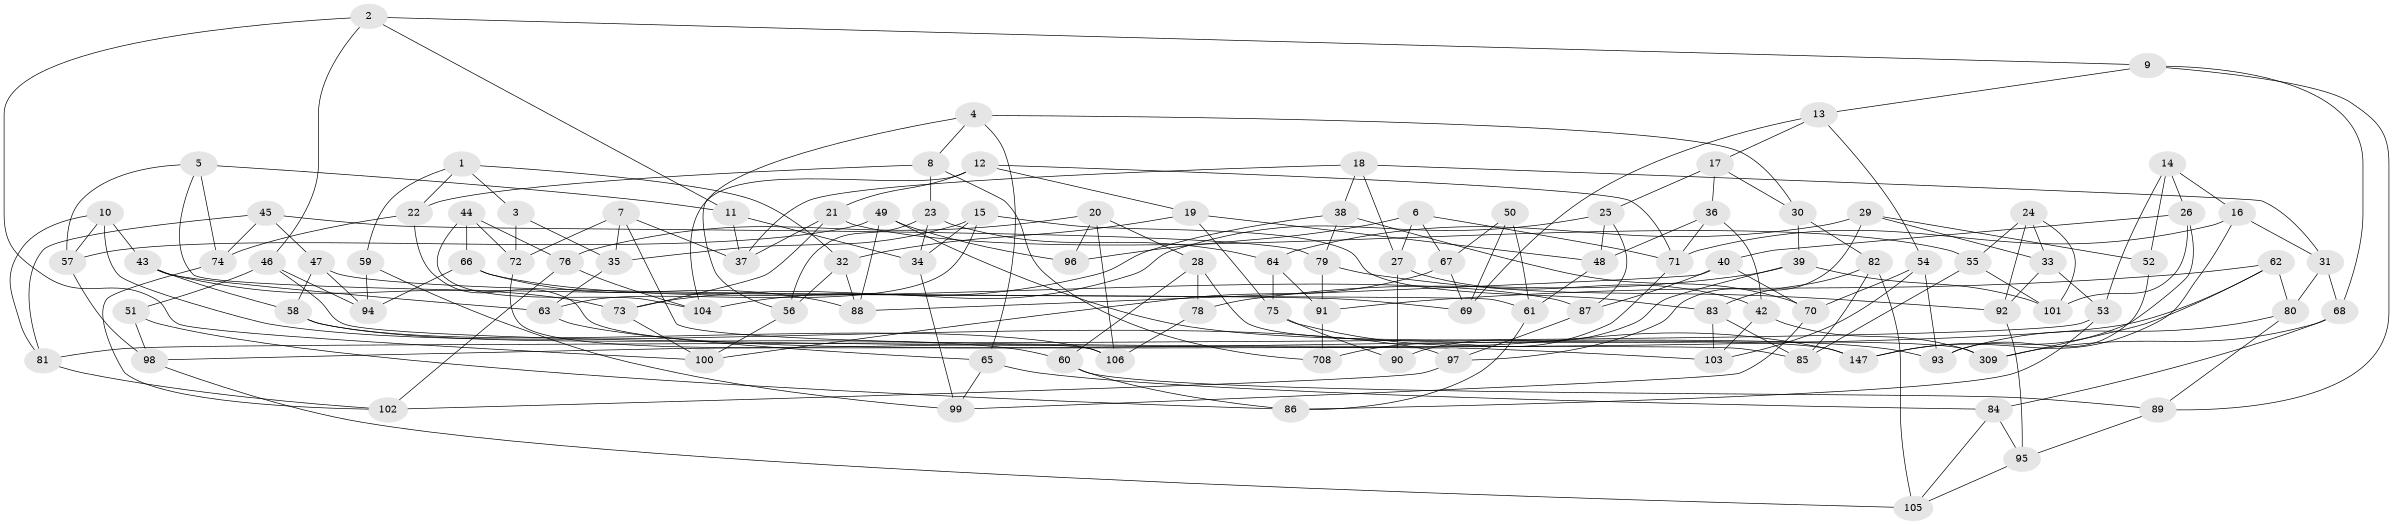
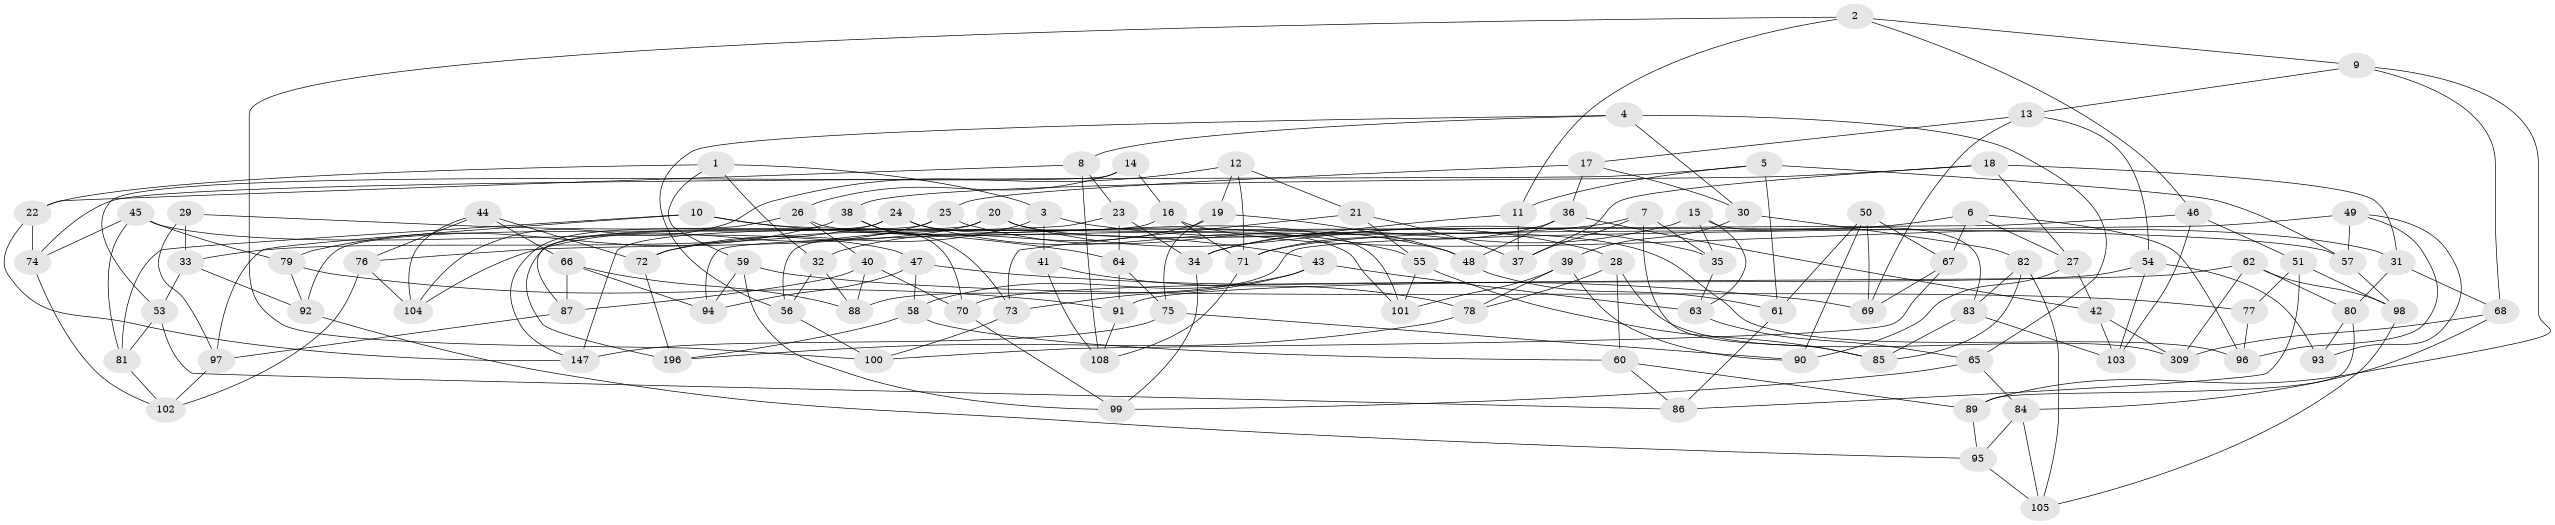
none -> (1044, 262)
(2149, 262) -> none
none -> (1833, 287)
none -> (2249, 312)
(1115, 361) -> (672, 361)
(1322, 361) -> (1100, 361)
